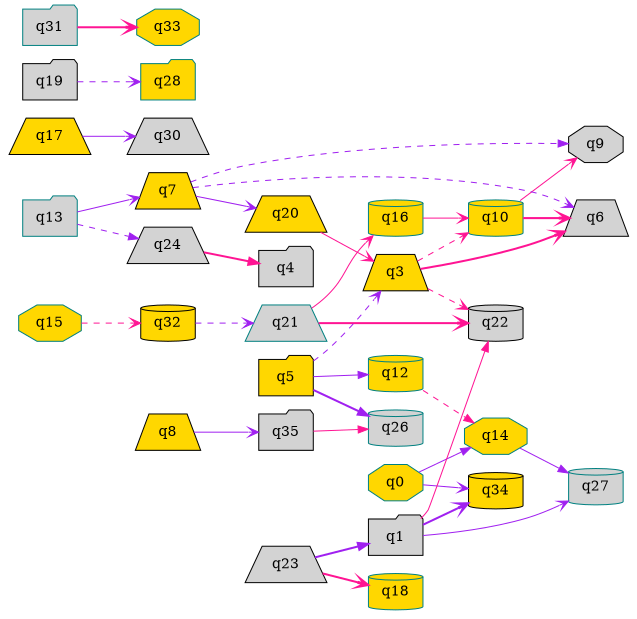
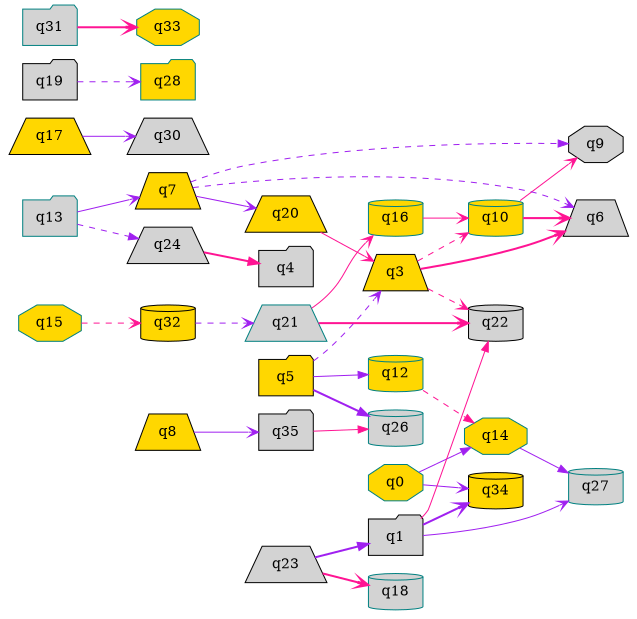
(396, 592) -> (396, 592)
